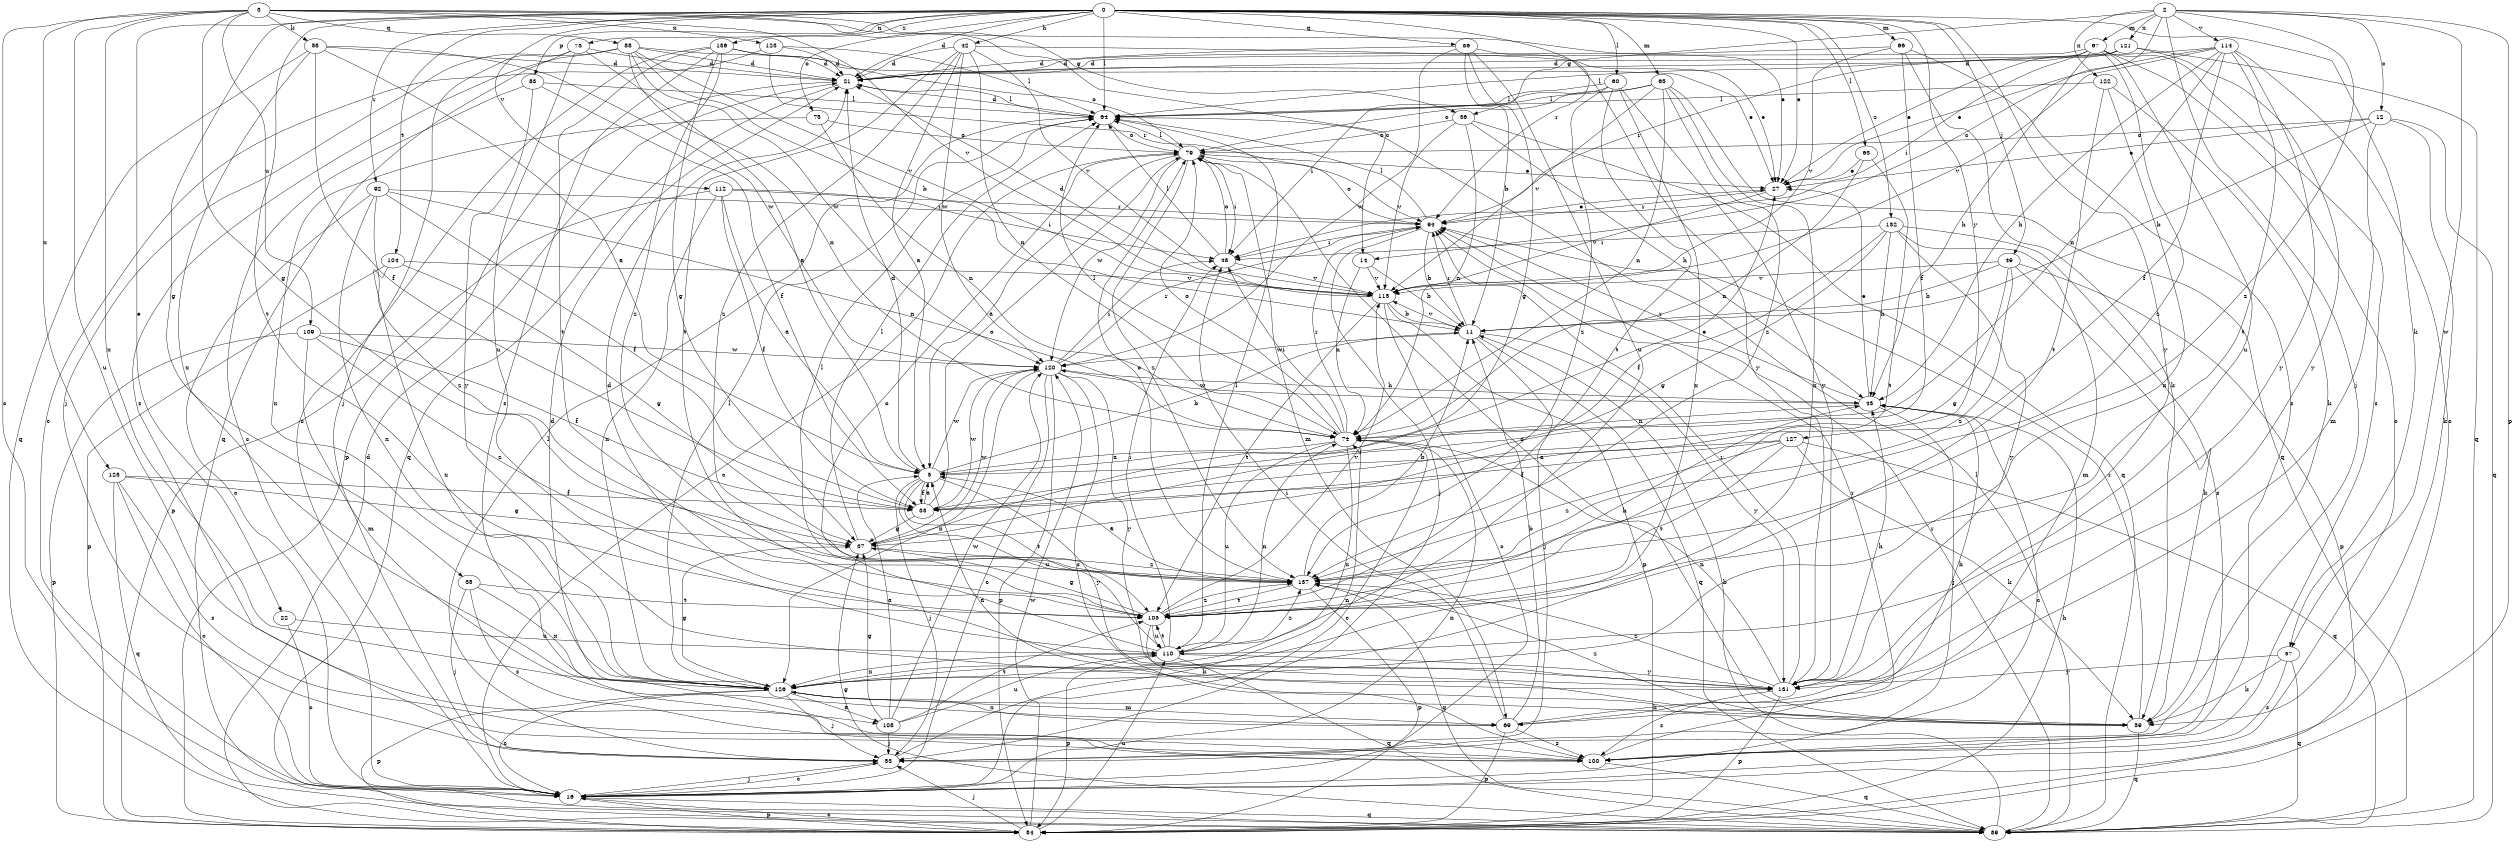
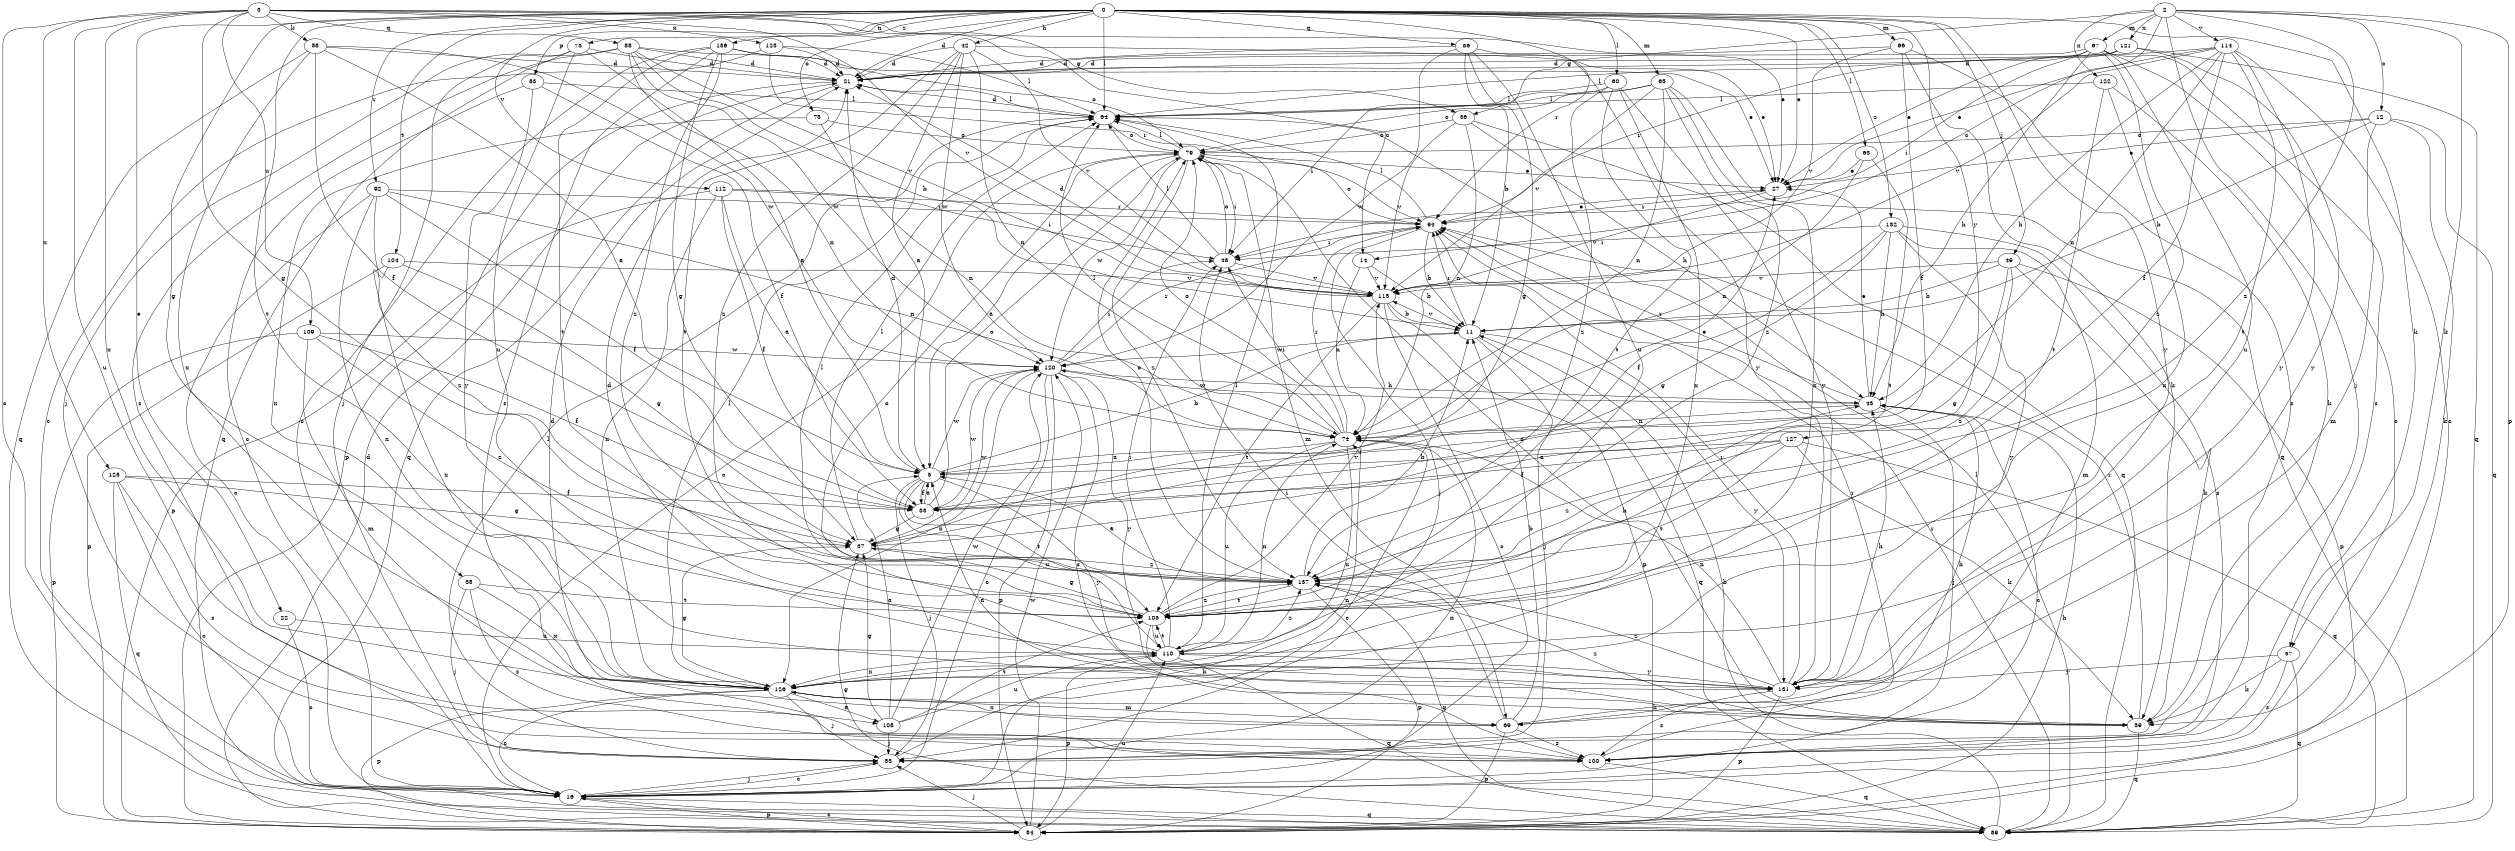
(2446, 332) -> (2446, 332)
